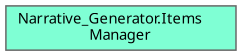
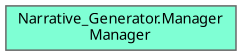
(121, 28) -> (121, 28)
